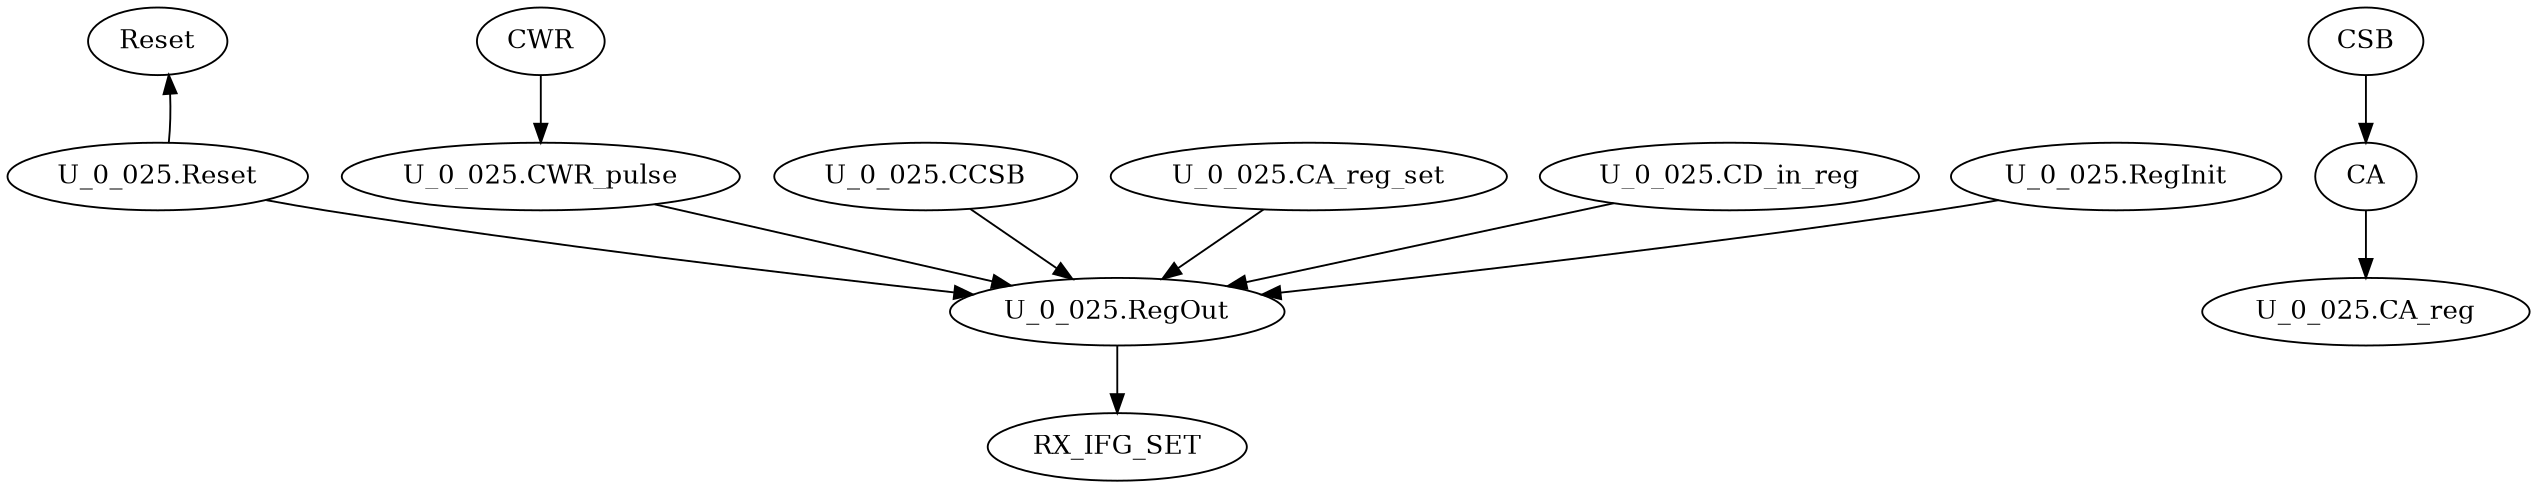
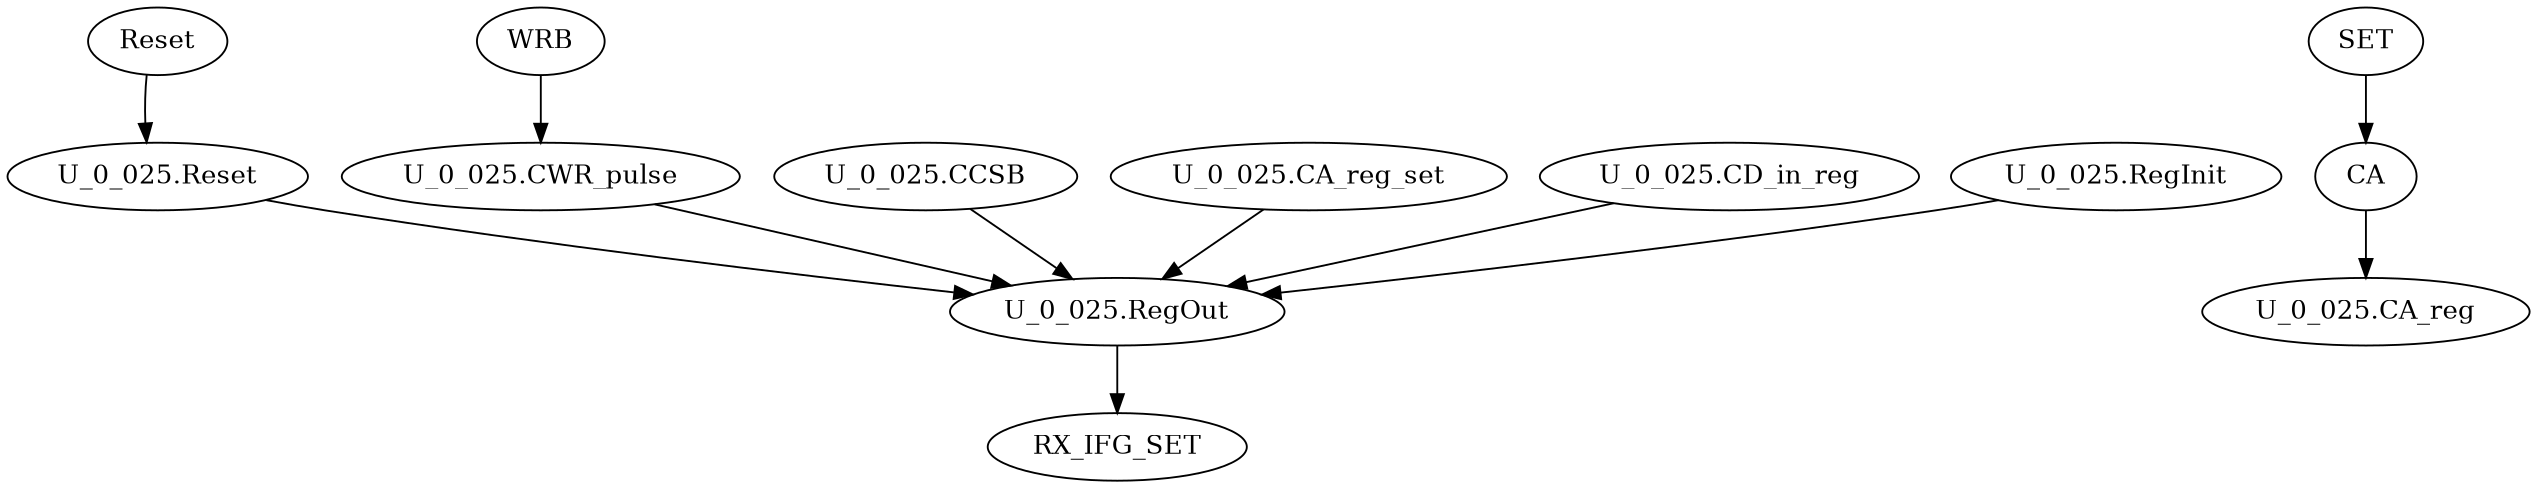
(541, 41) -> (541, 41)
(2366, 41) -> (2366, 41)
(170, 118) -> (145, 99)
